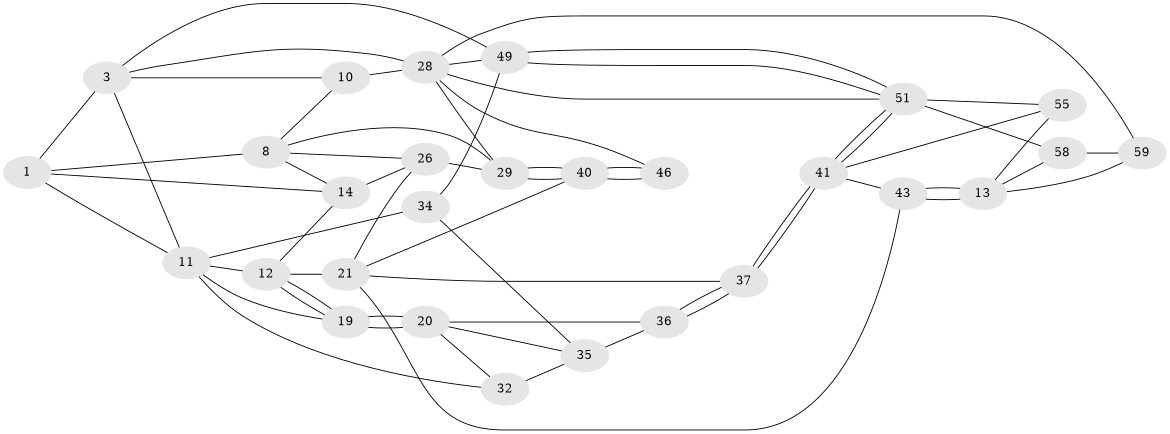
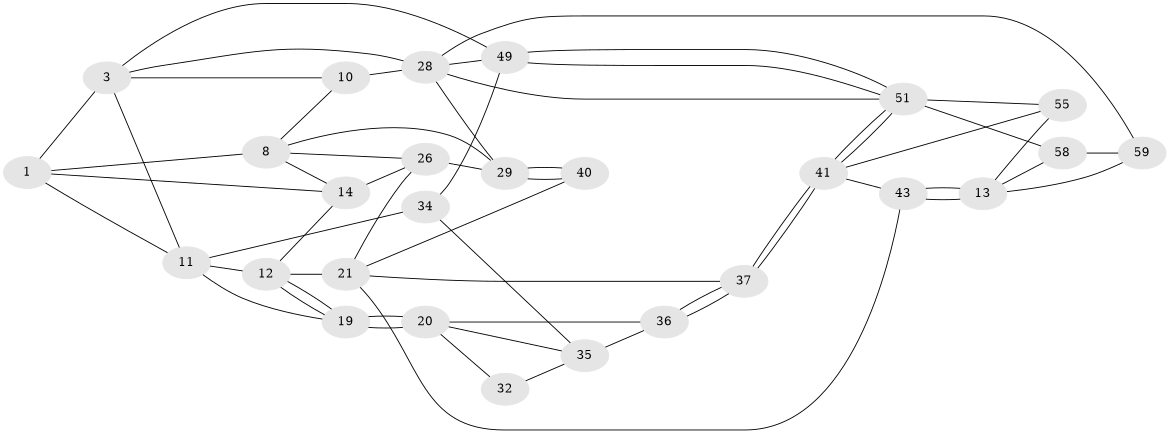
(664, 173) -> none
(330, 355) -> none
